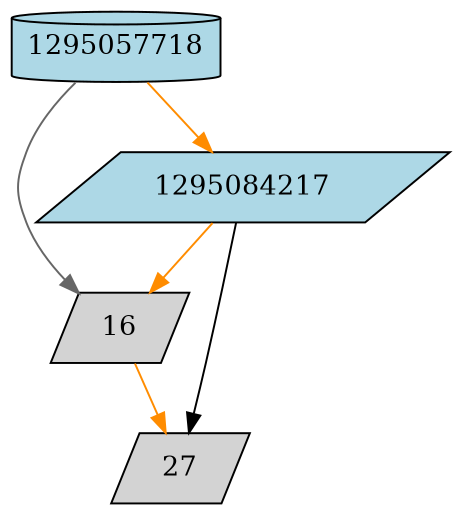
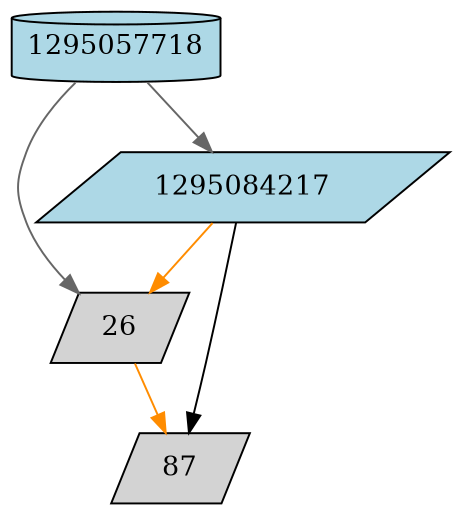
(173, 110) -> (173, 110)
(120, 328) -> (120, 328)
(181, 468) -> (181, 468)
